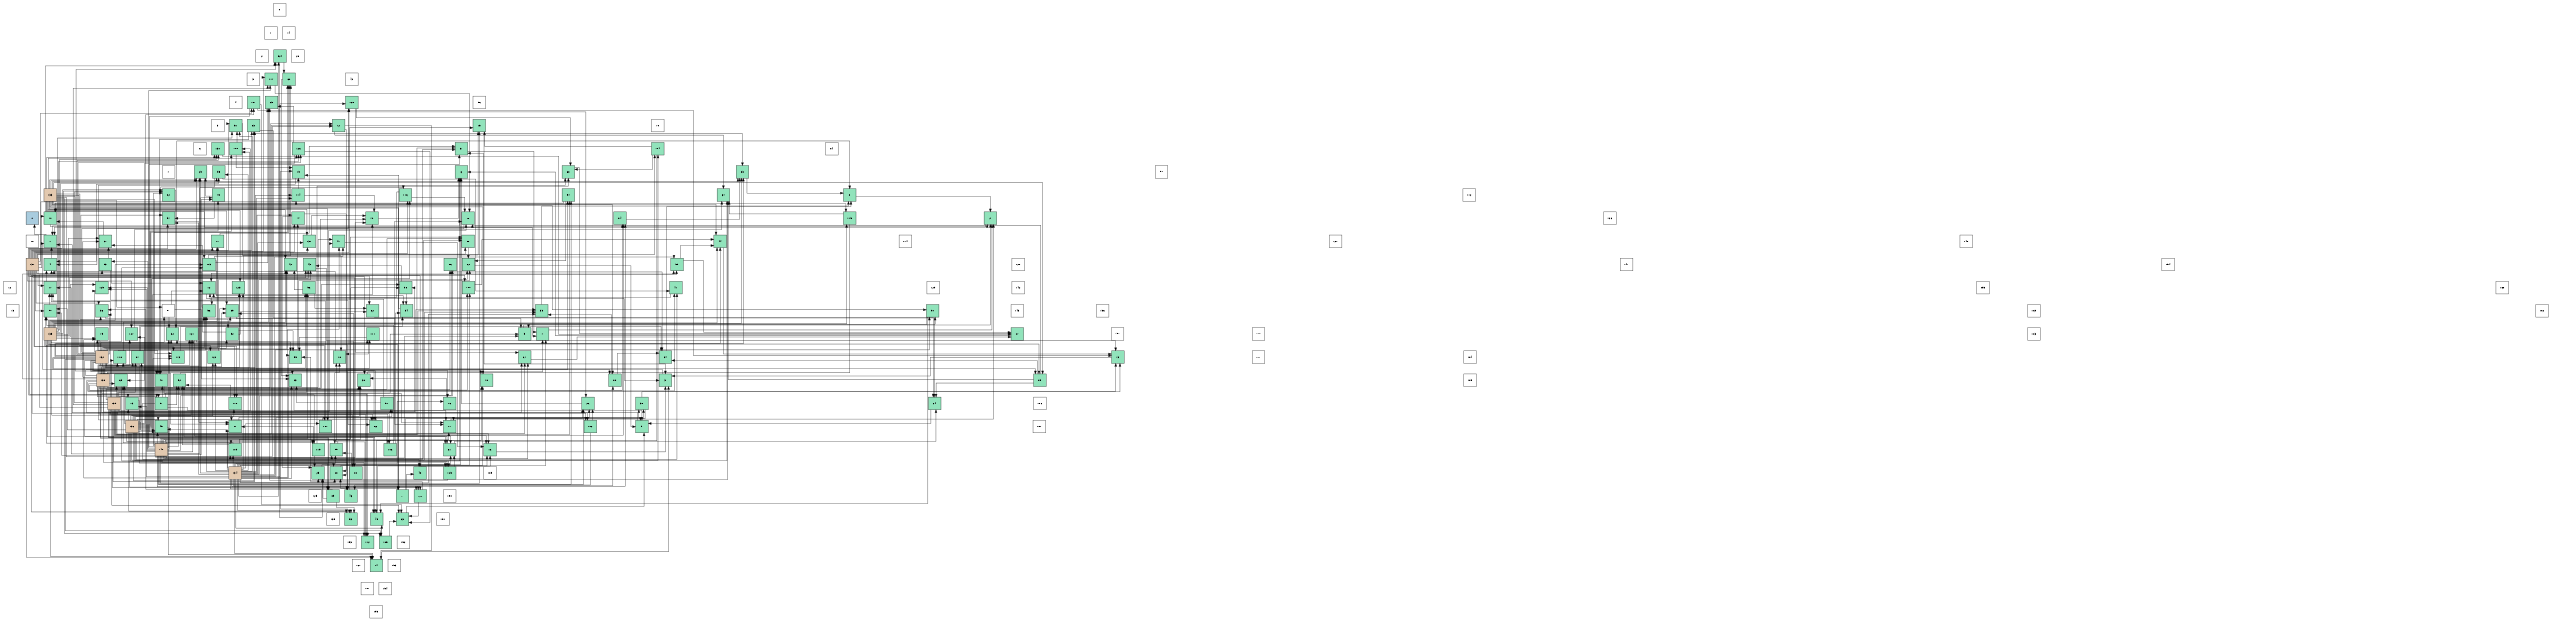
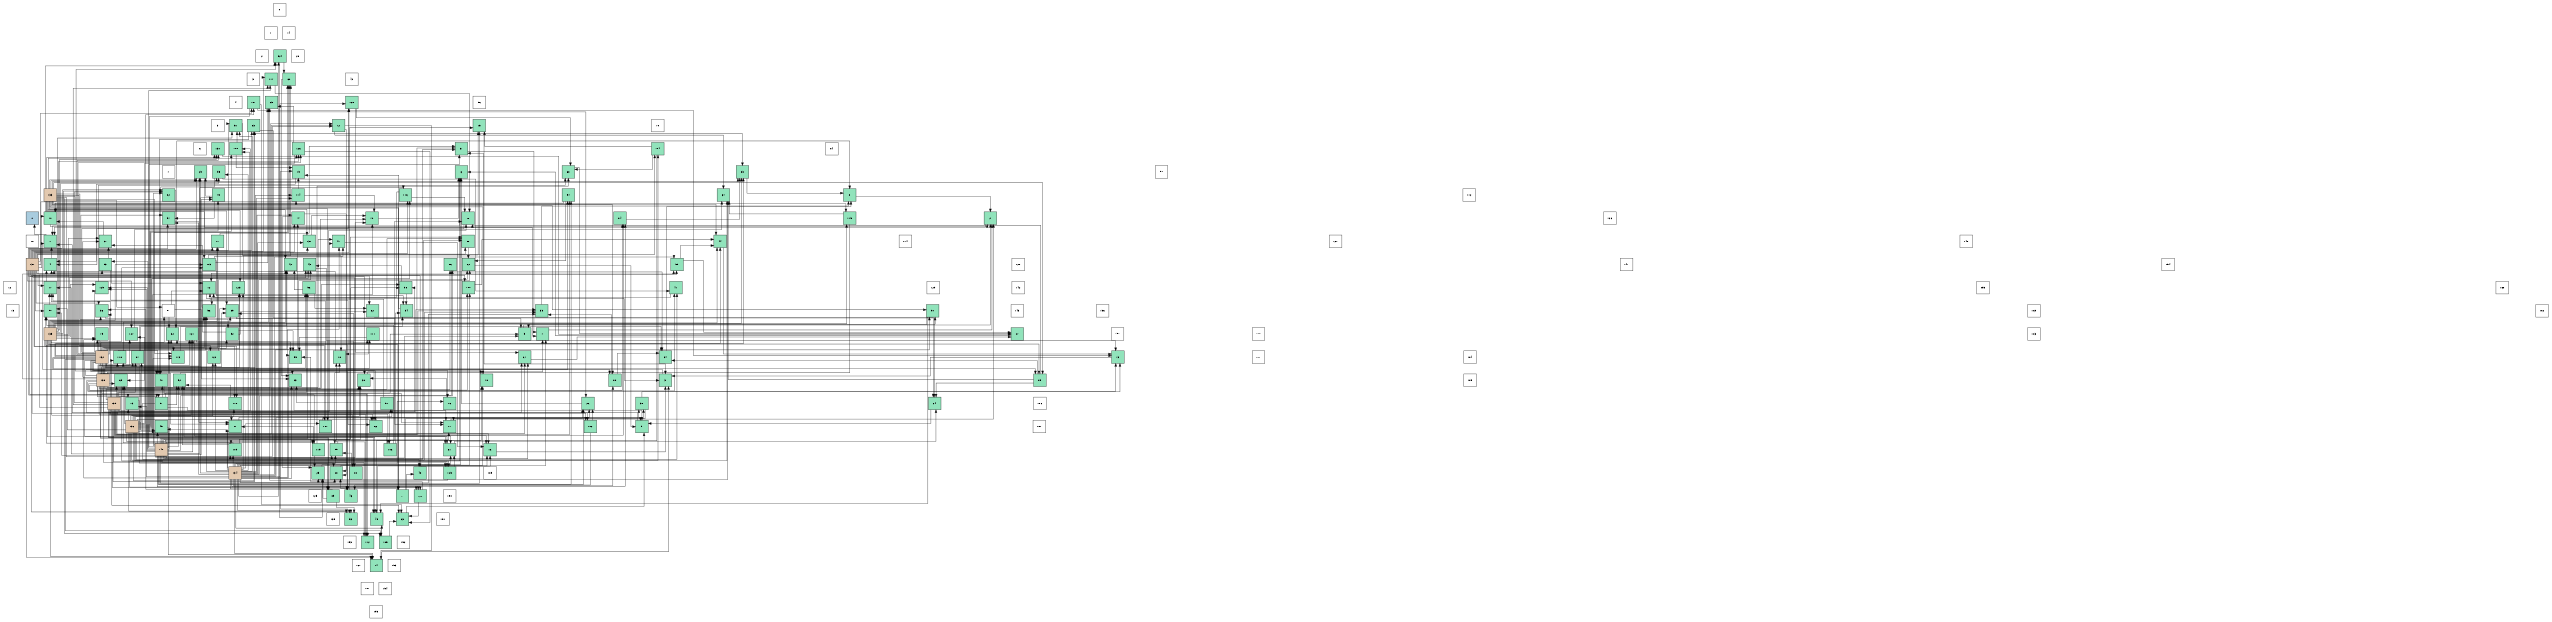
(98, 419) -> none
